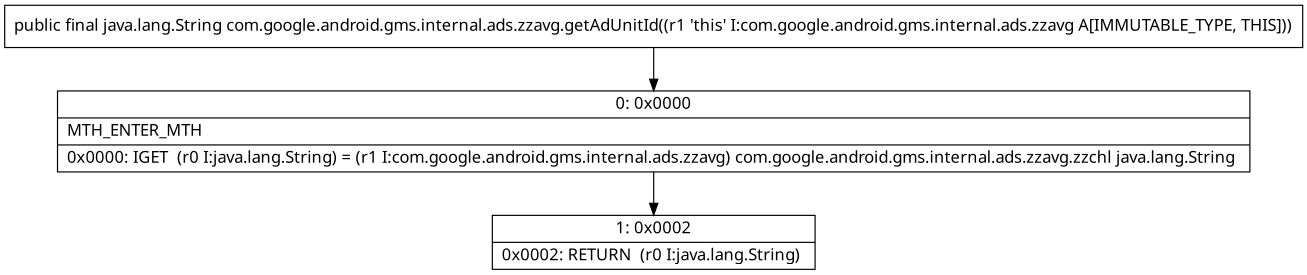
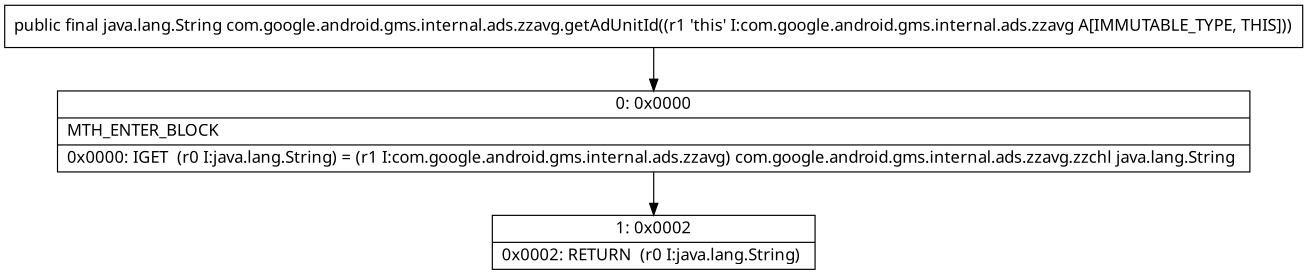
(135, 131) -> (143, 131)
